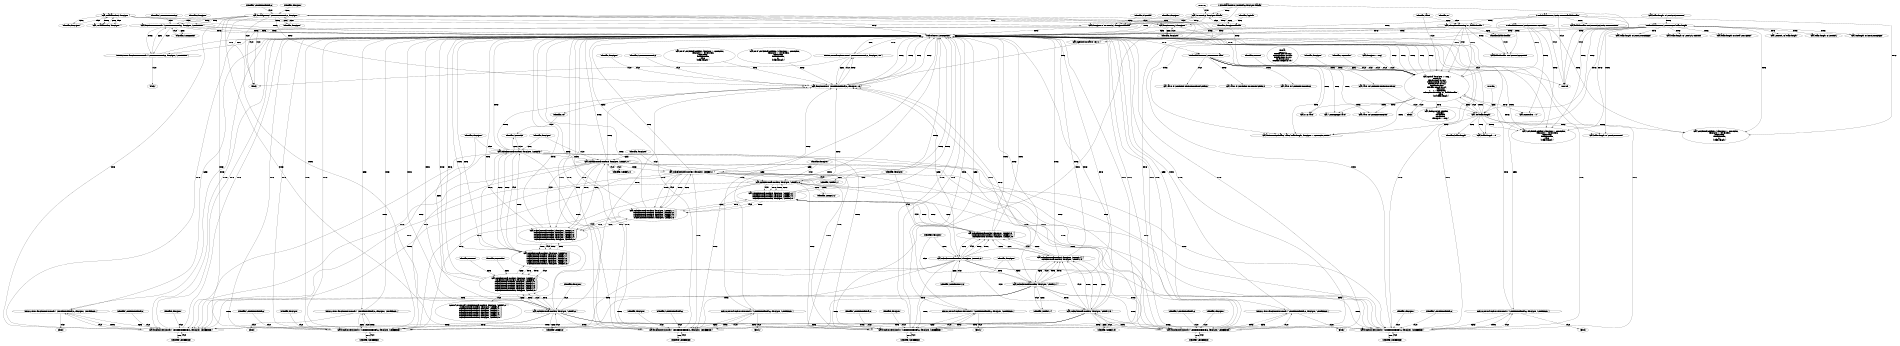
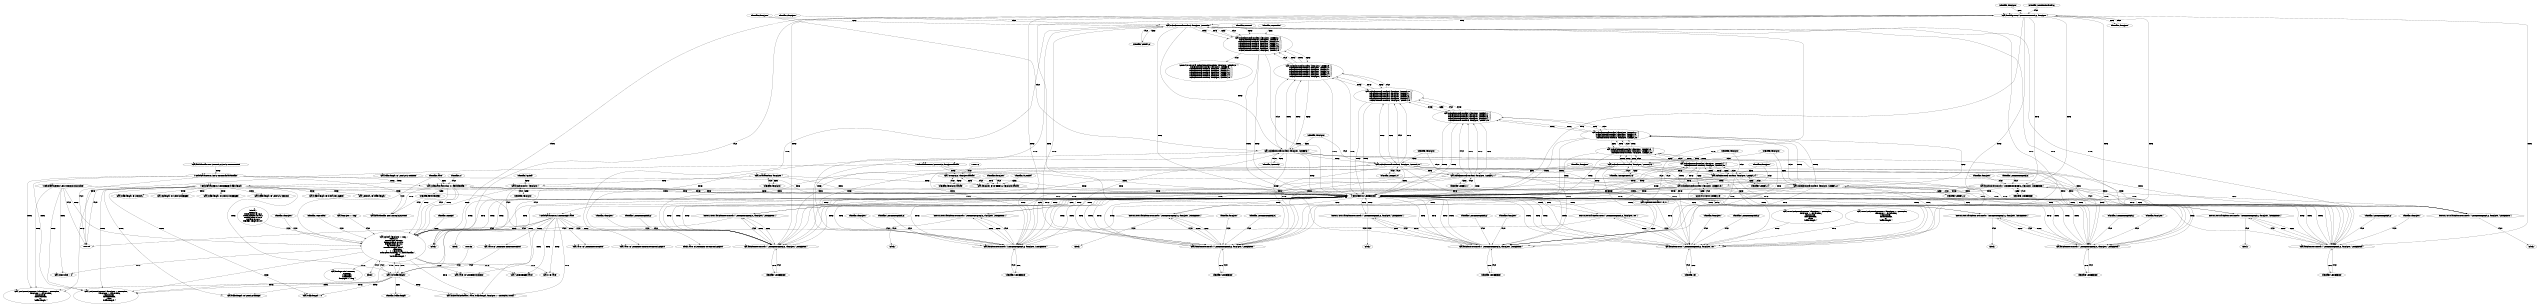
(1575, 20) -> (216, 170)
(107, 26) -> none
(1173, 26) -> (525, 186)
(1245, 86) -> (703, 247)
(1494, 105) -> (459, 265)
(536, 127) -> (1686, 262)
(825, 187) -> (1947, 191)
(1107, 330) -> (1708, 196)
